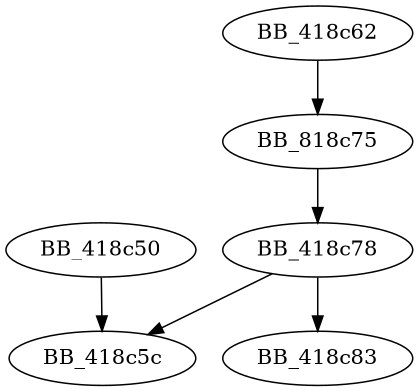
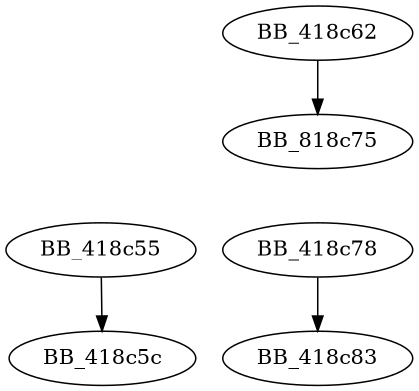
(318, 188) -> none
(101, 250) -> (101, 250)
(217, 301) -> none
